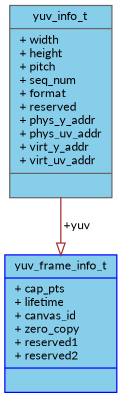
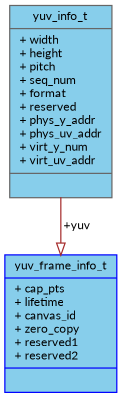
(55, 147) -> (54, 147)
